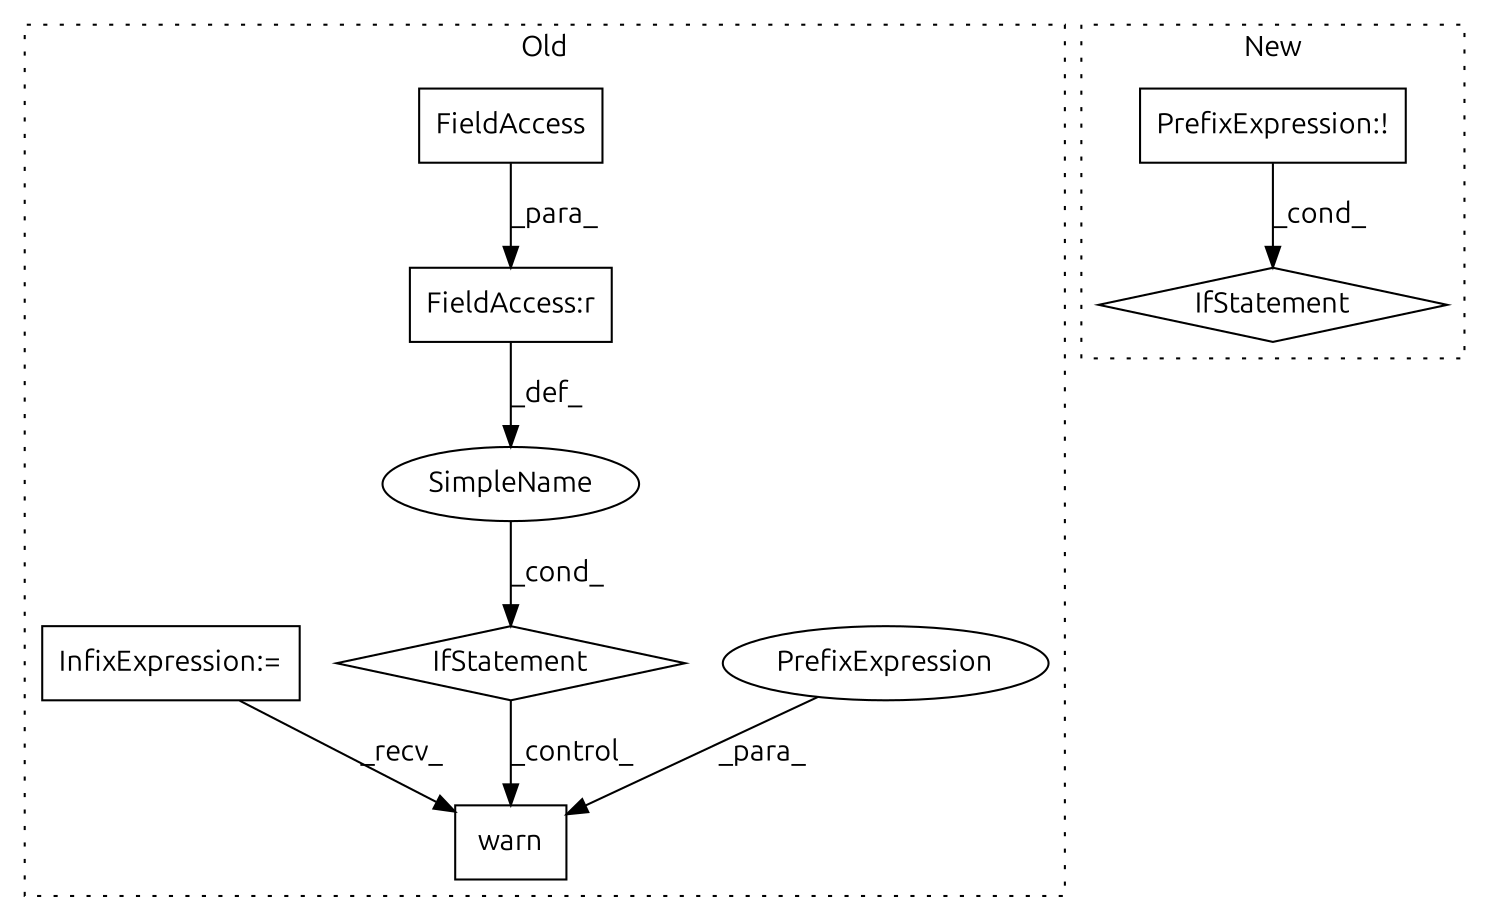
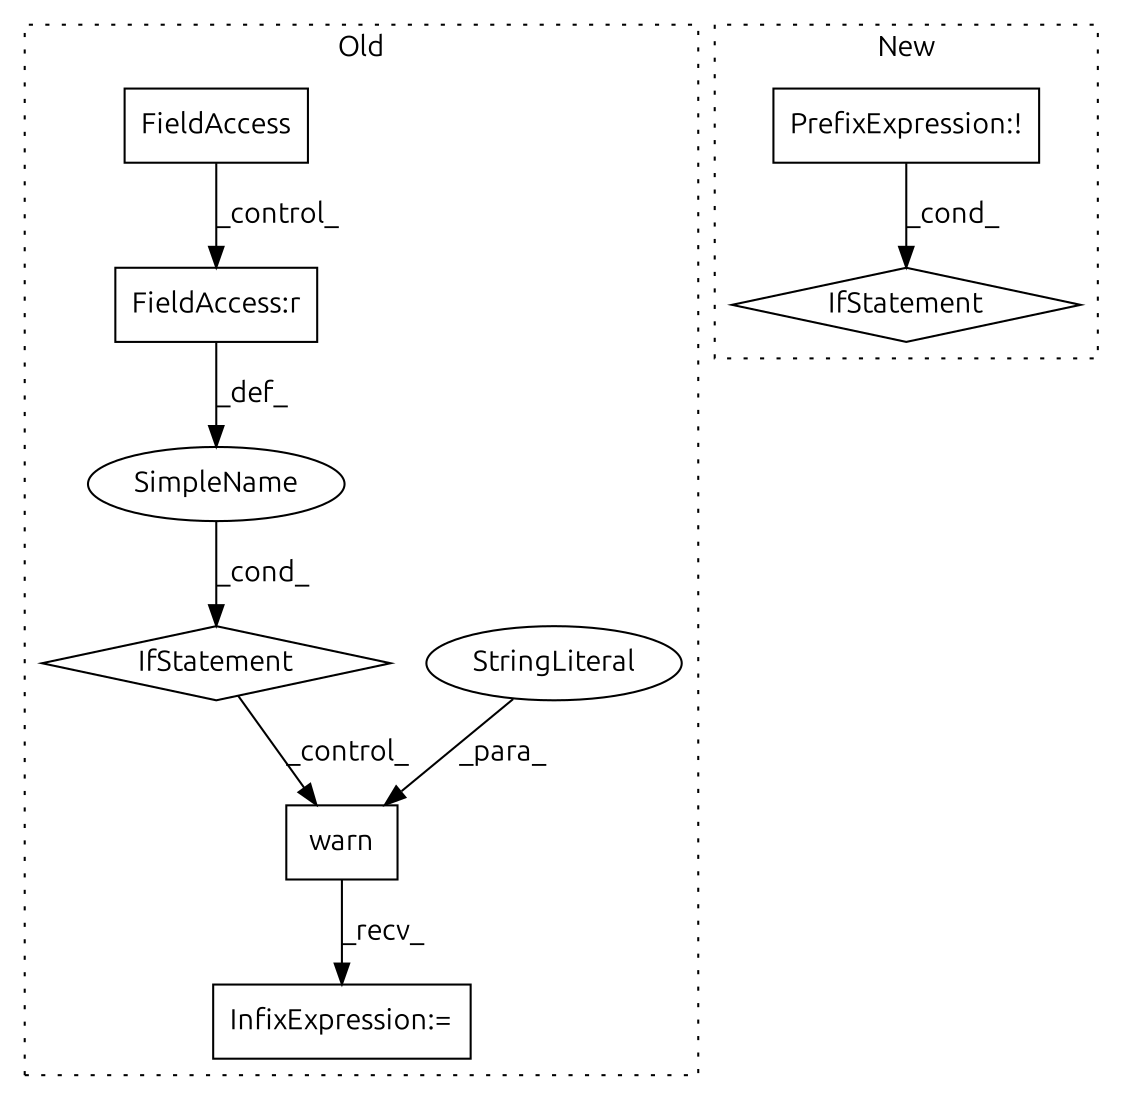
(555, 215) -> (278, 215)
(886, 663) -> (554, 663)
(338, 751) -> (342, 922)
